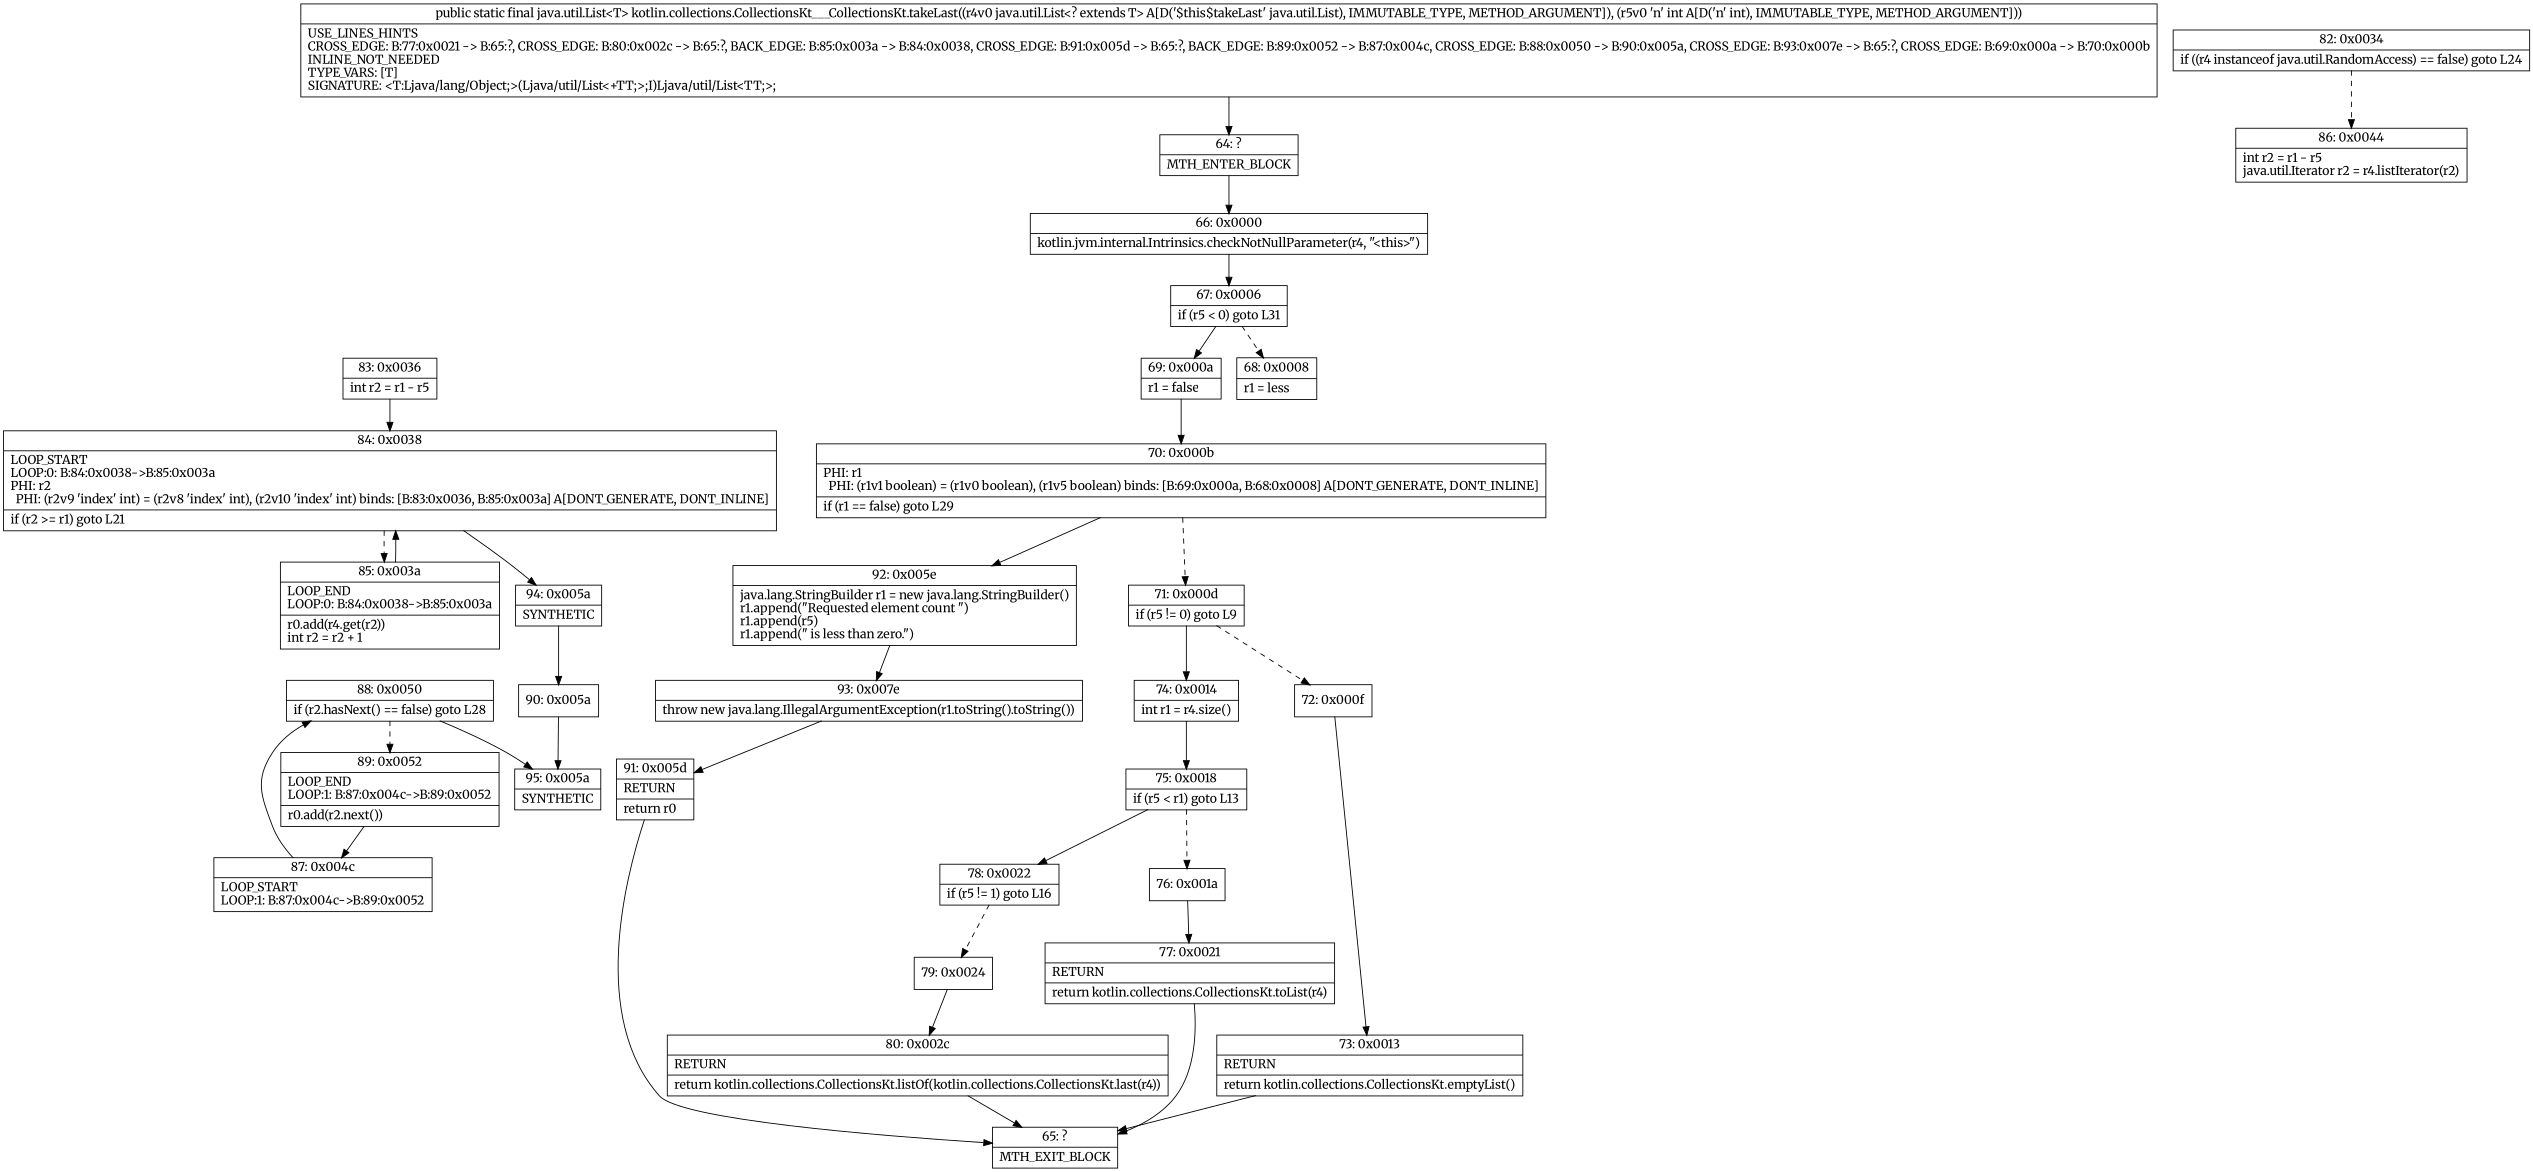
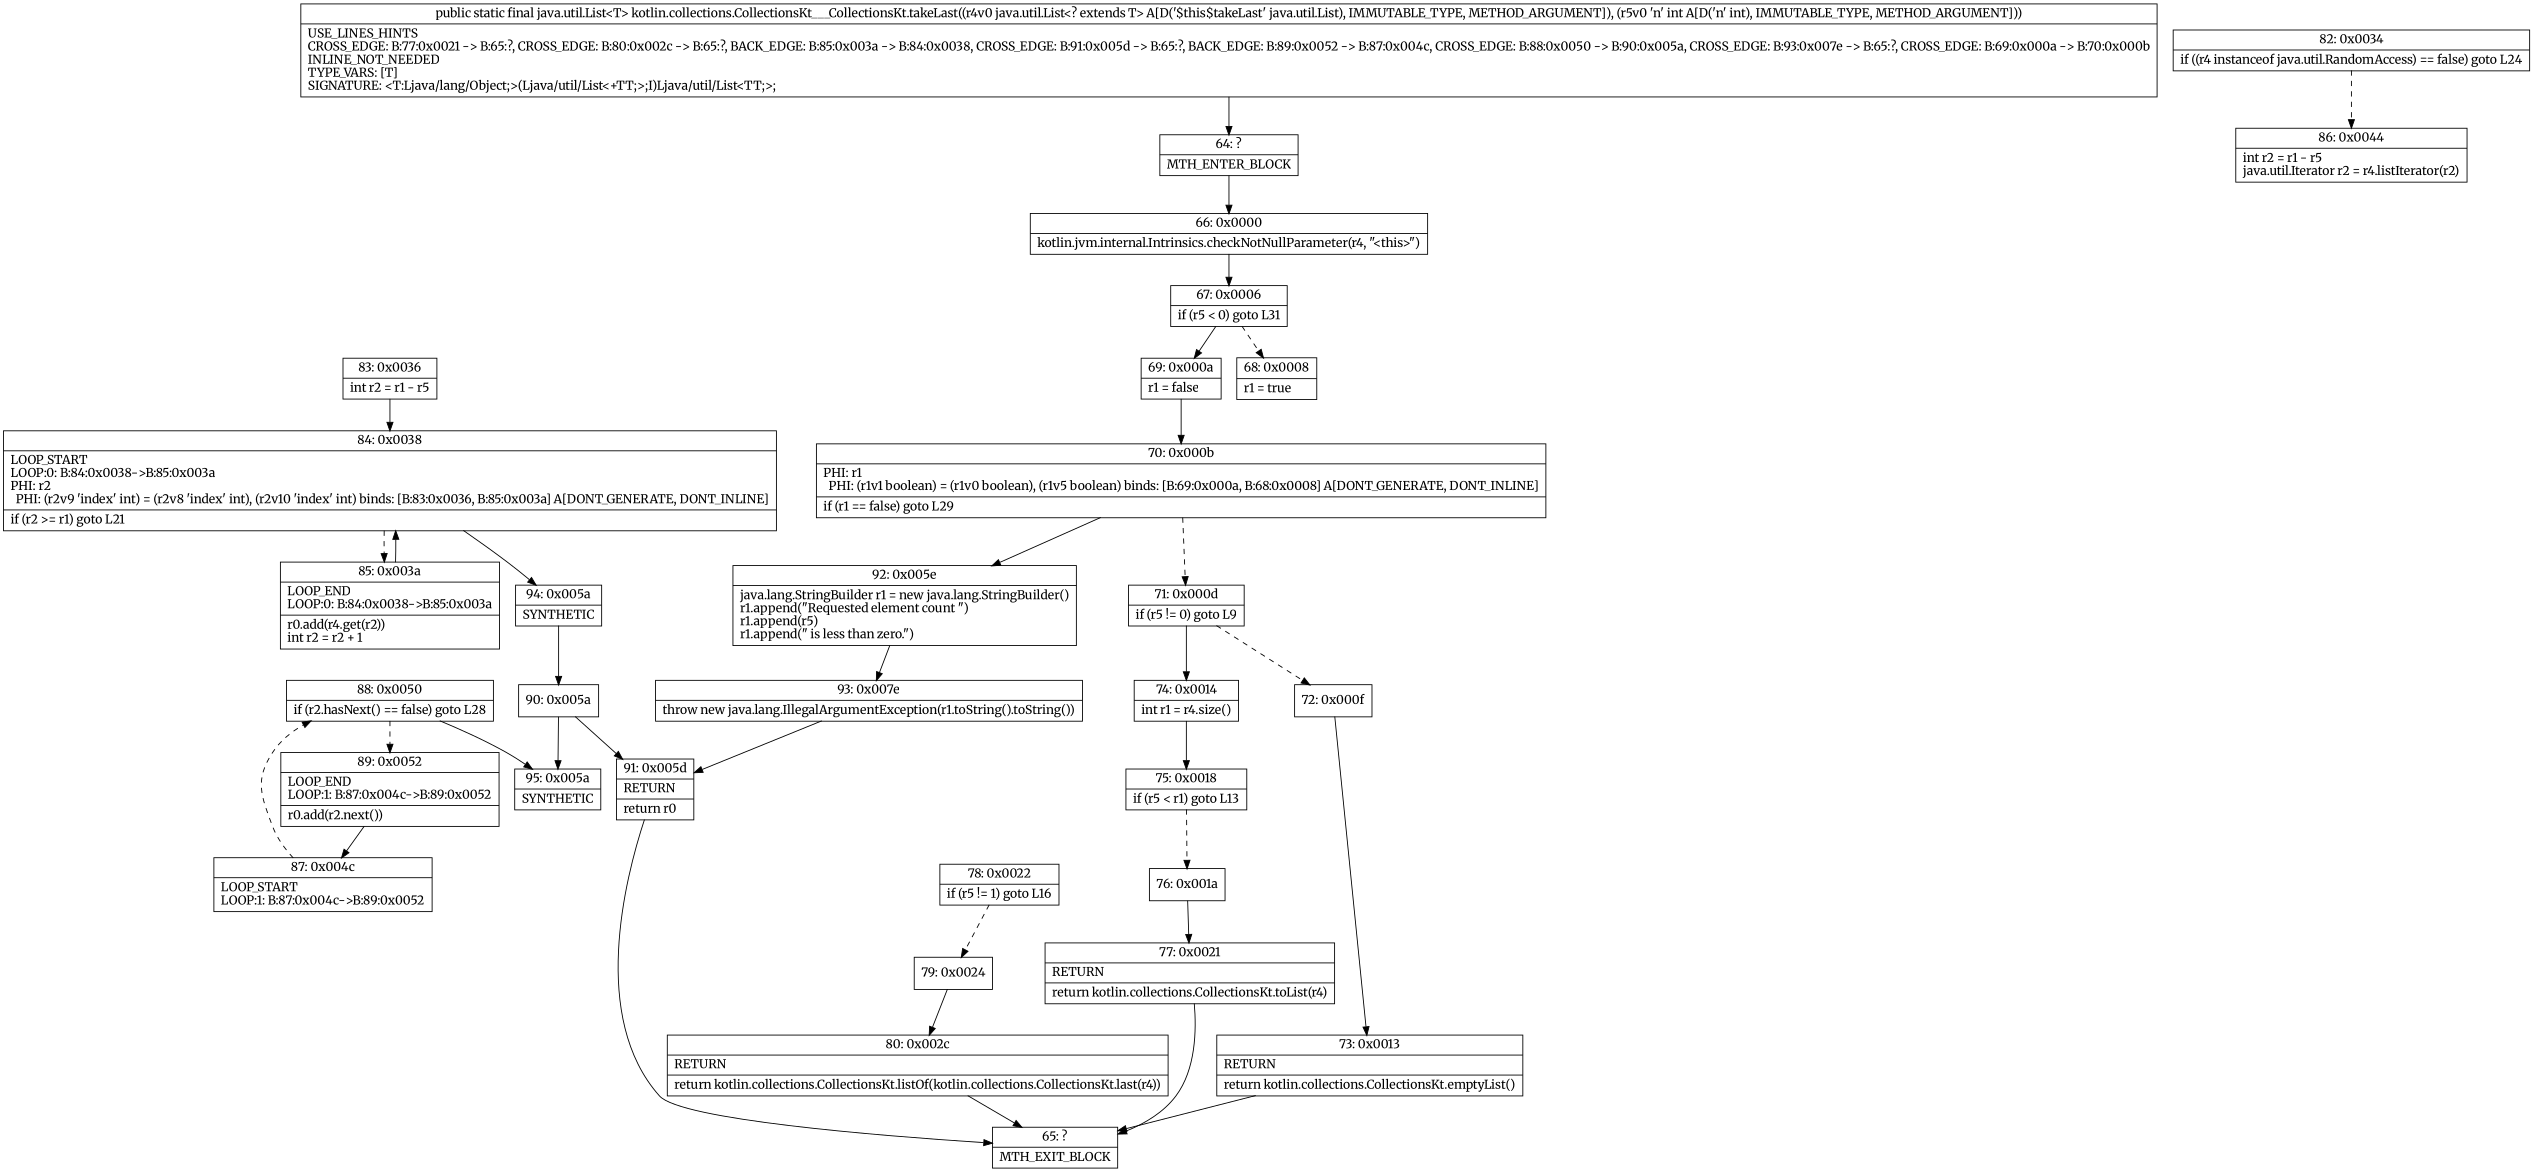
(1267, 389) -> (1268, 389)
none -> (596, 735)
(261, 787) -> (261, 787)
(1097, 835) -> none
